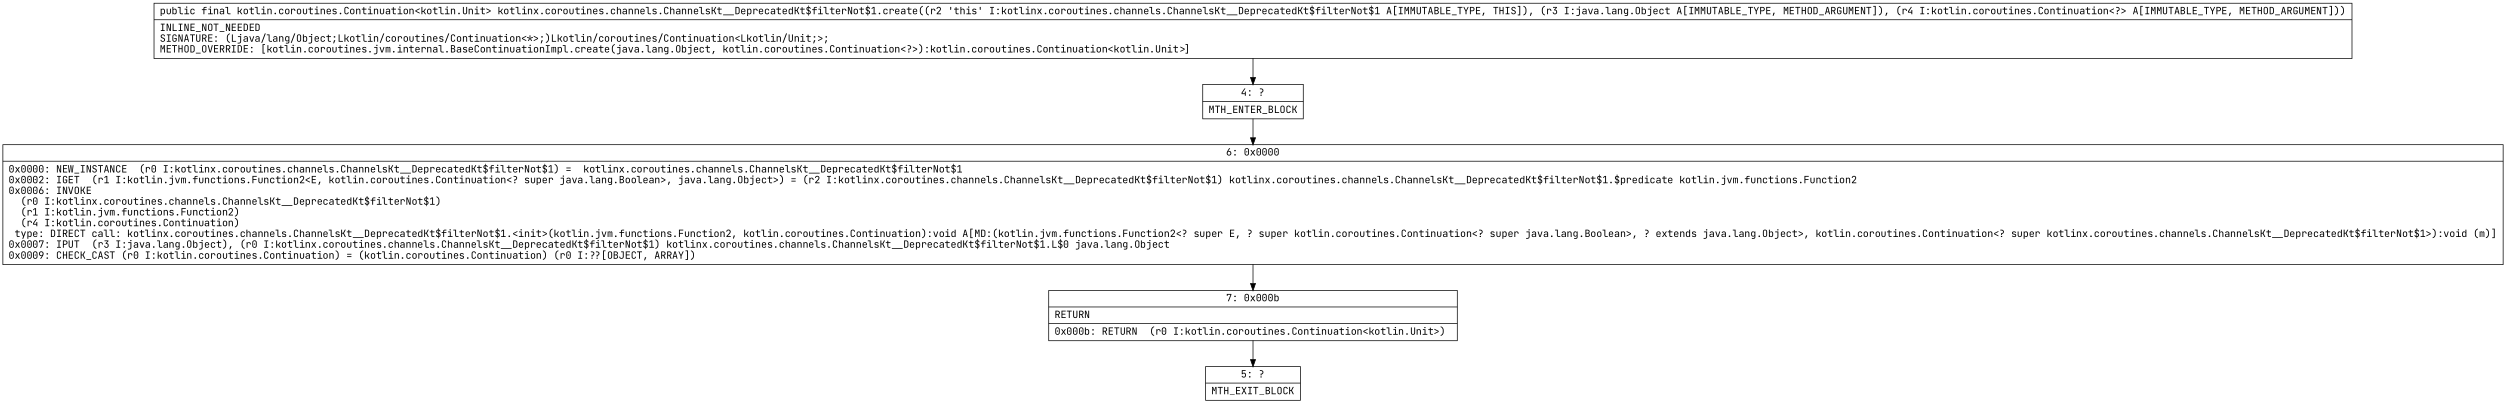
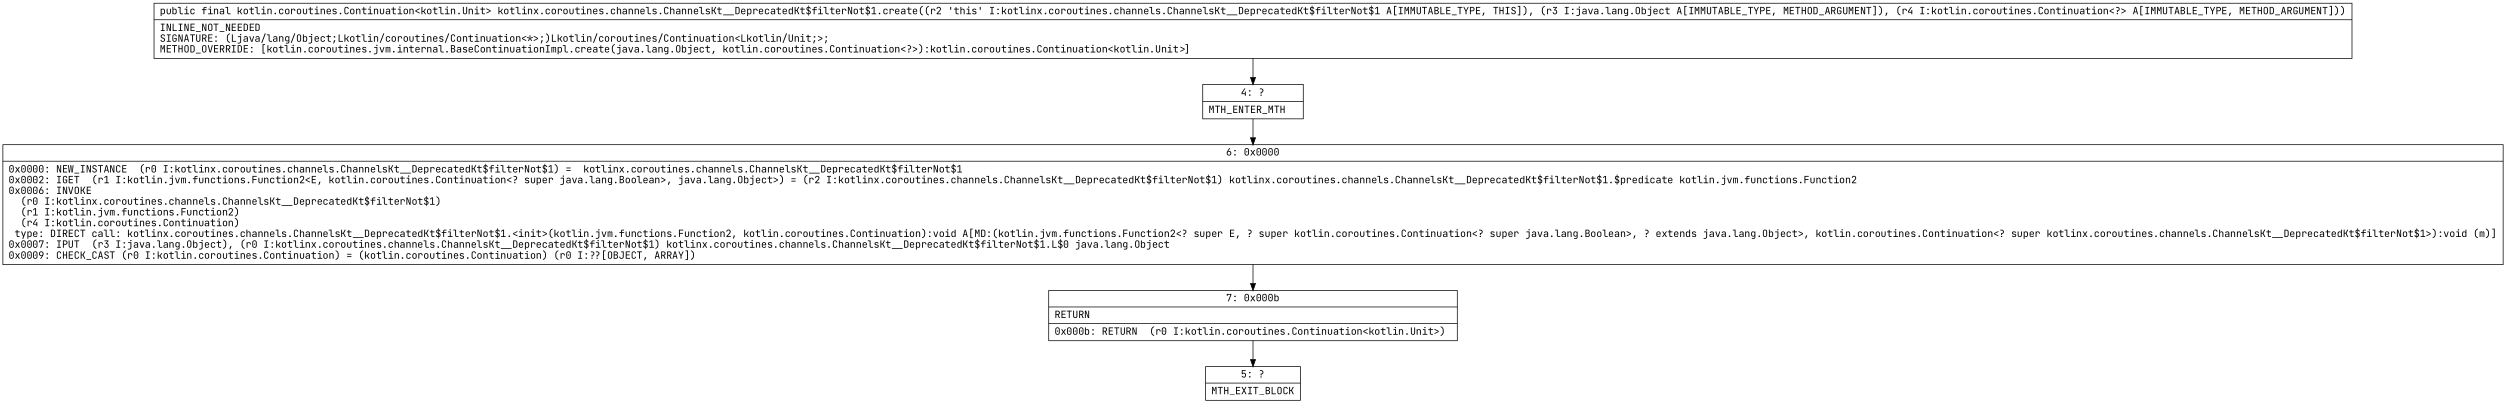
(1253, 110) -> (1247, 110)
